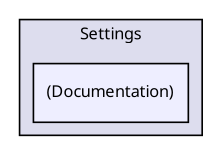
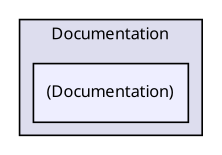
(111, 35) -> (111, 35)
